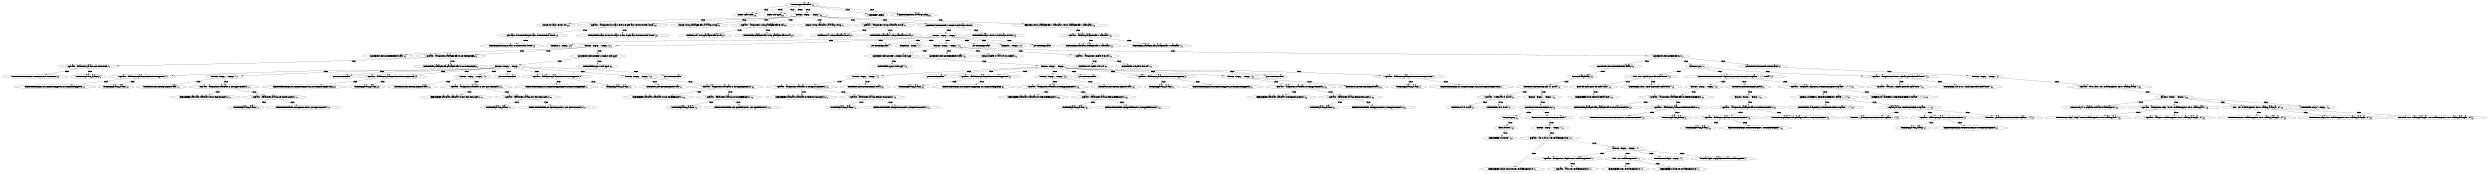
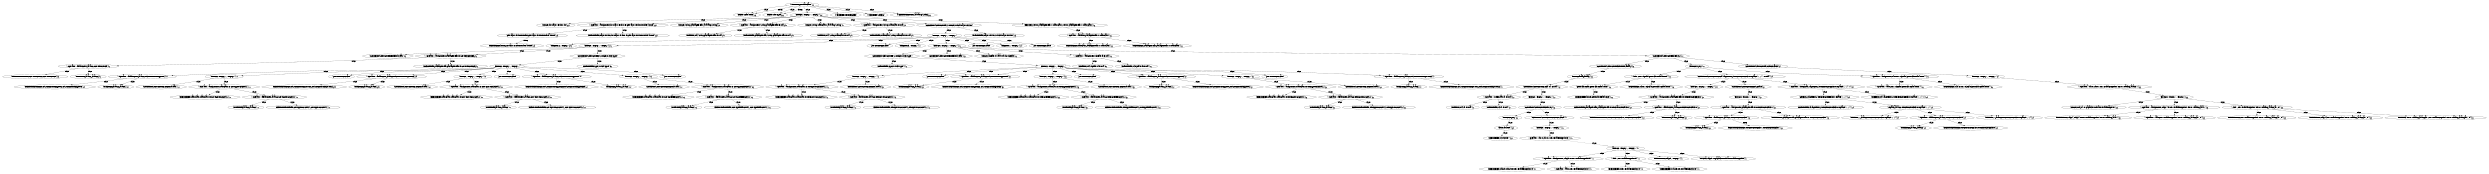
none -> (846, 15)
(2315, 107) -> none
(1532, 153) -> (1541, 164)
